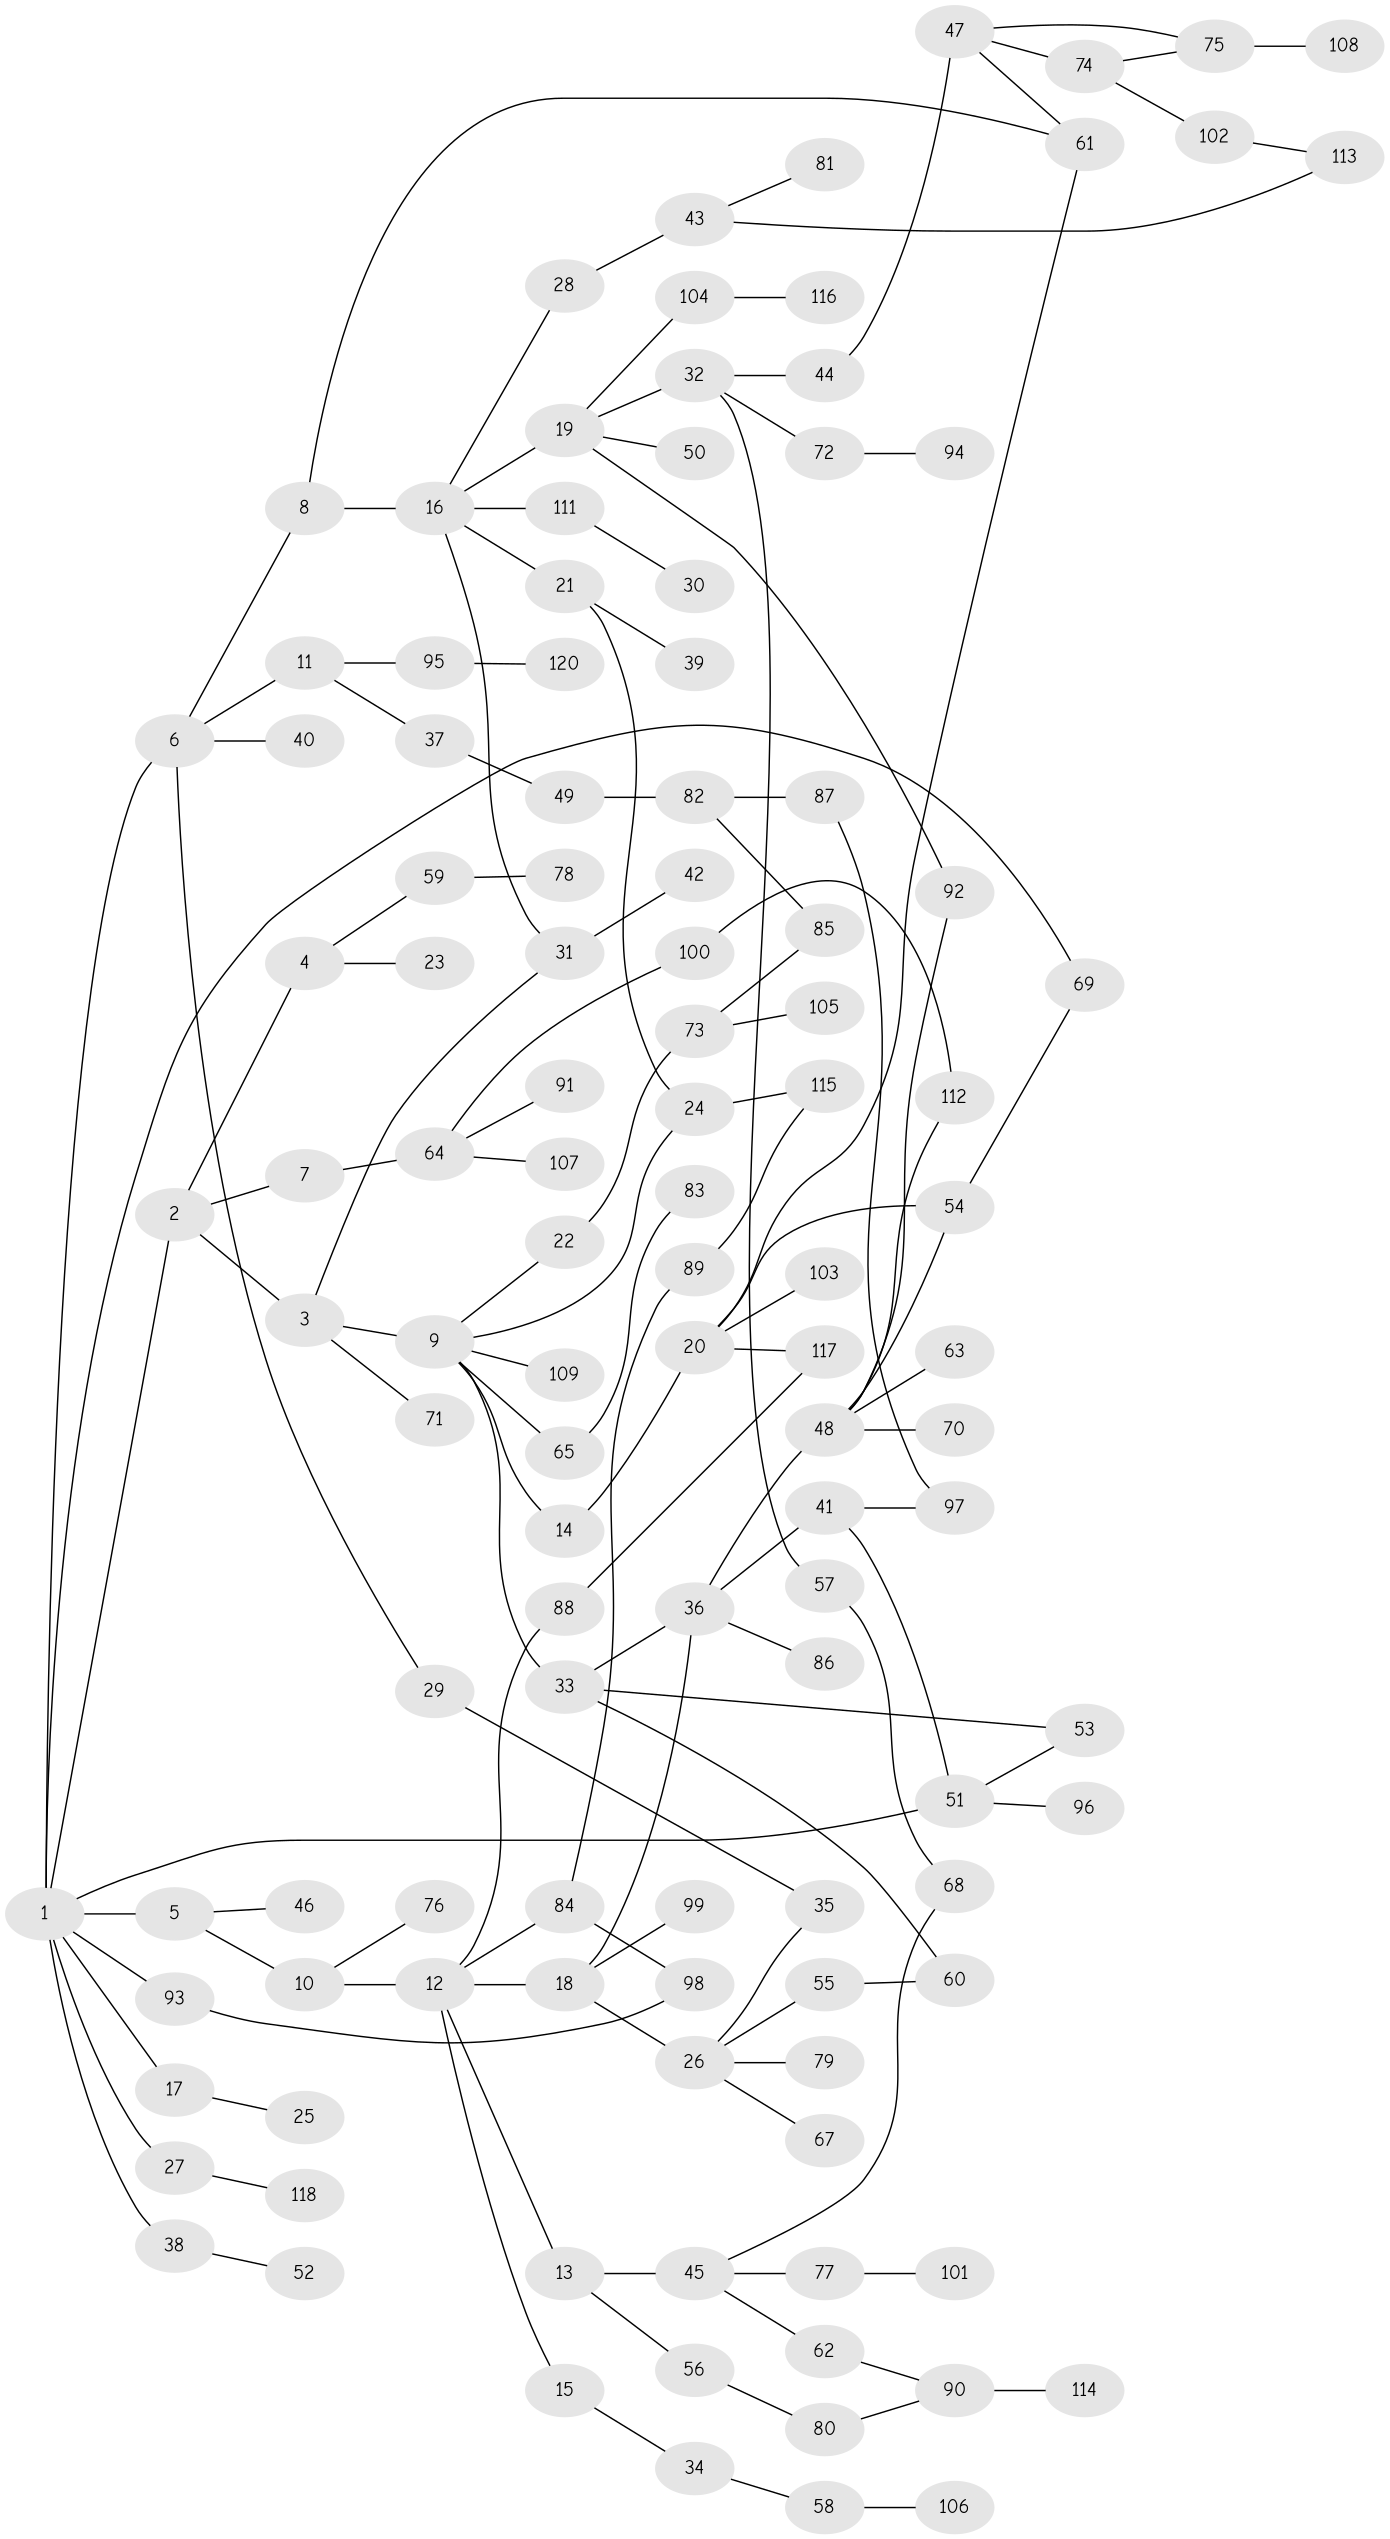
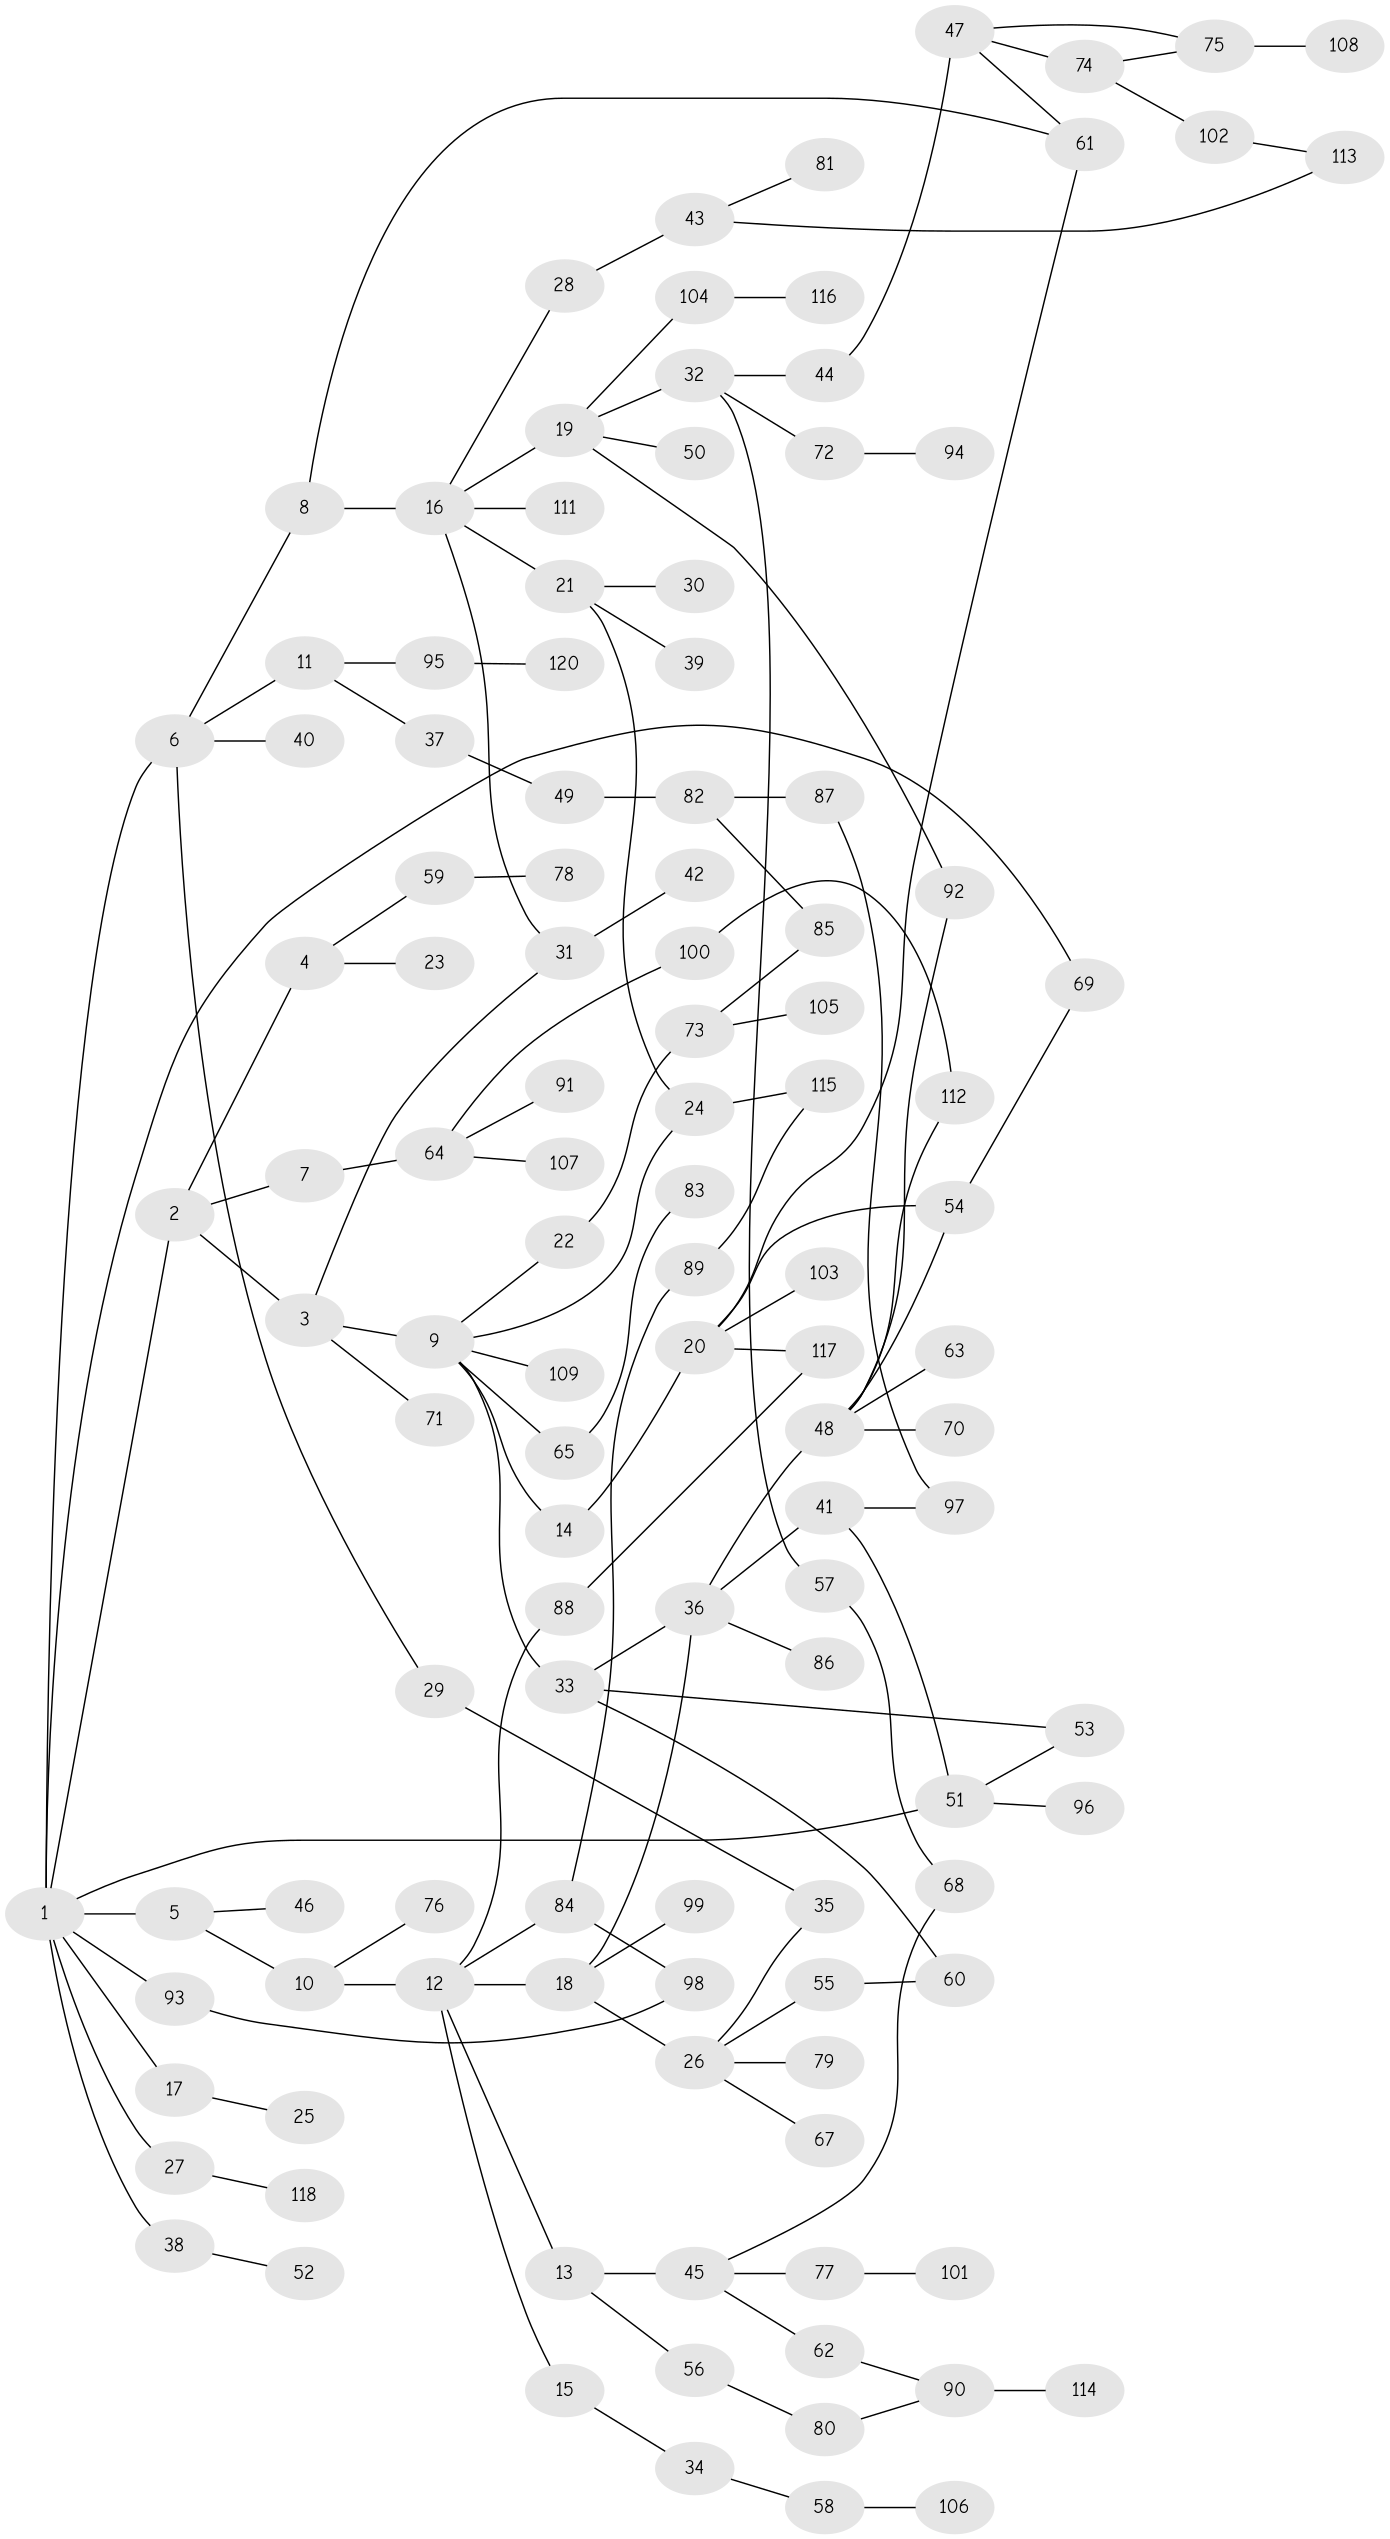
(630, 547) -> (630, 586)
